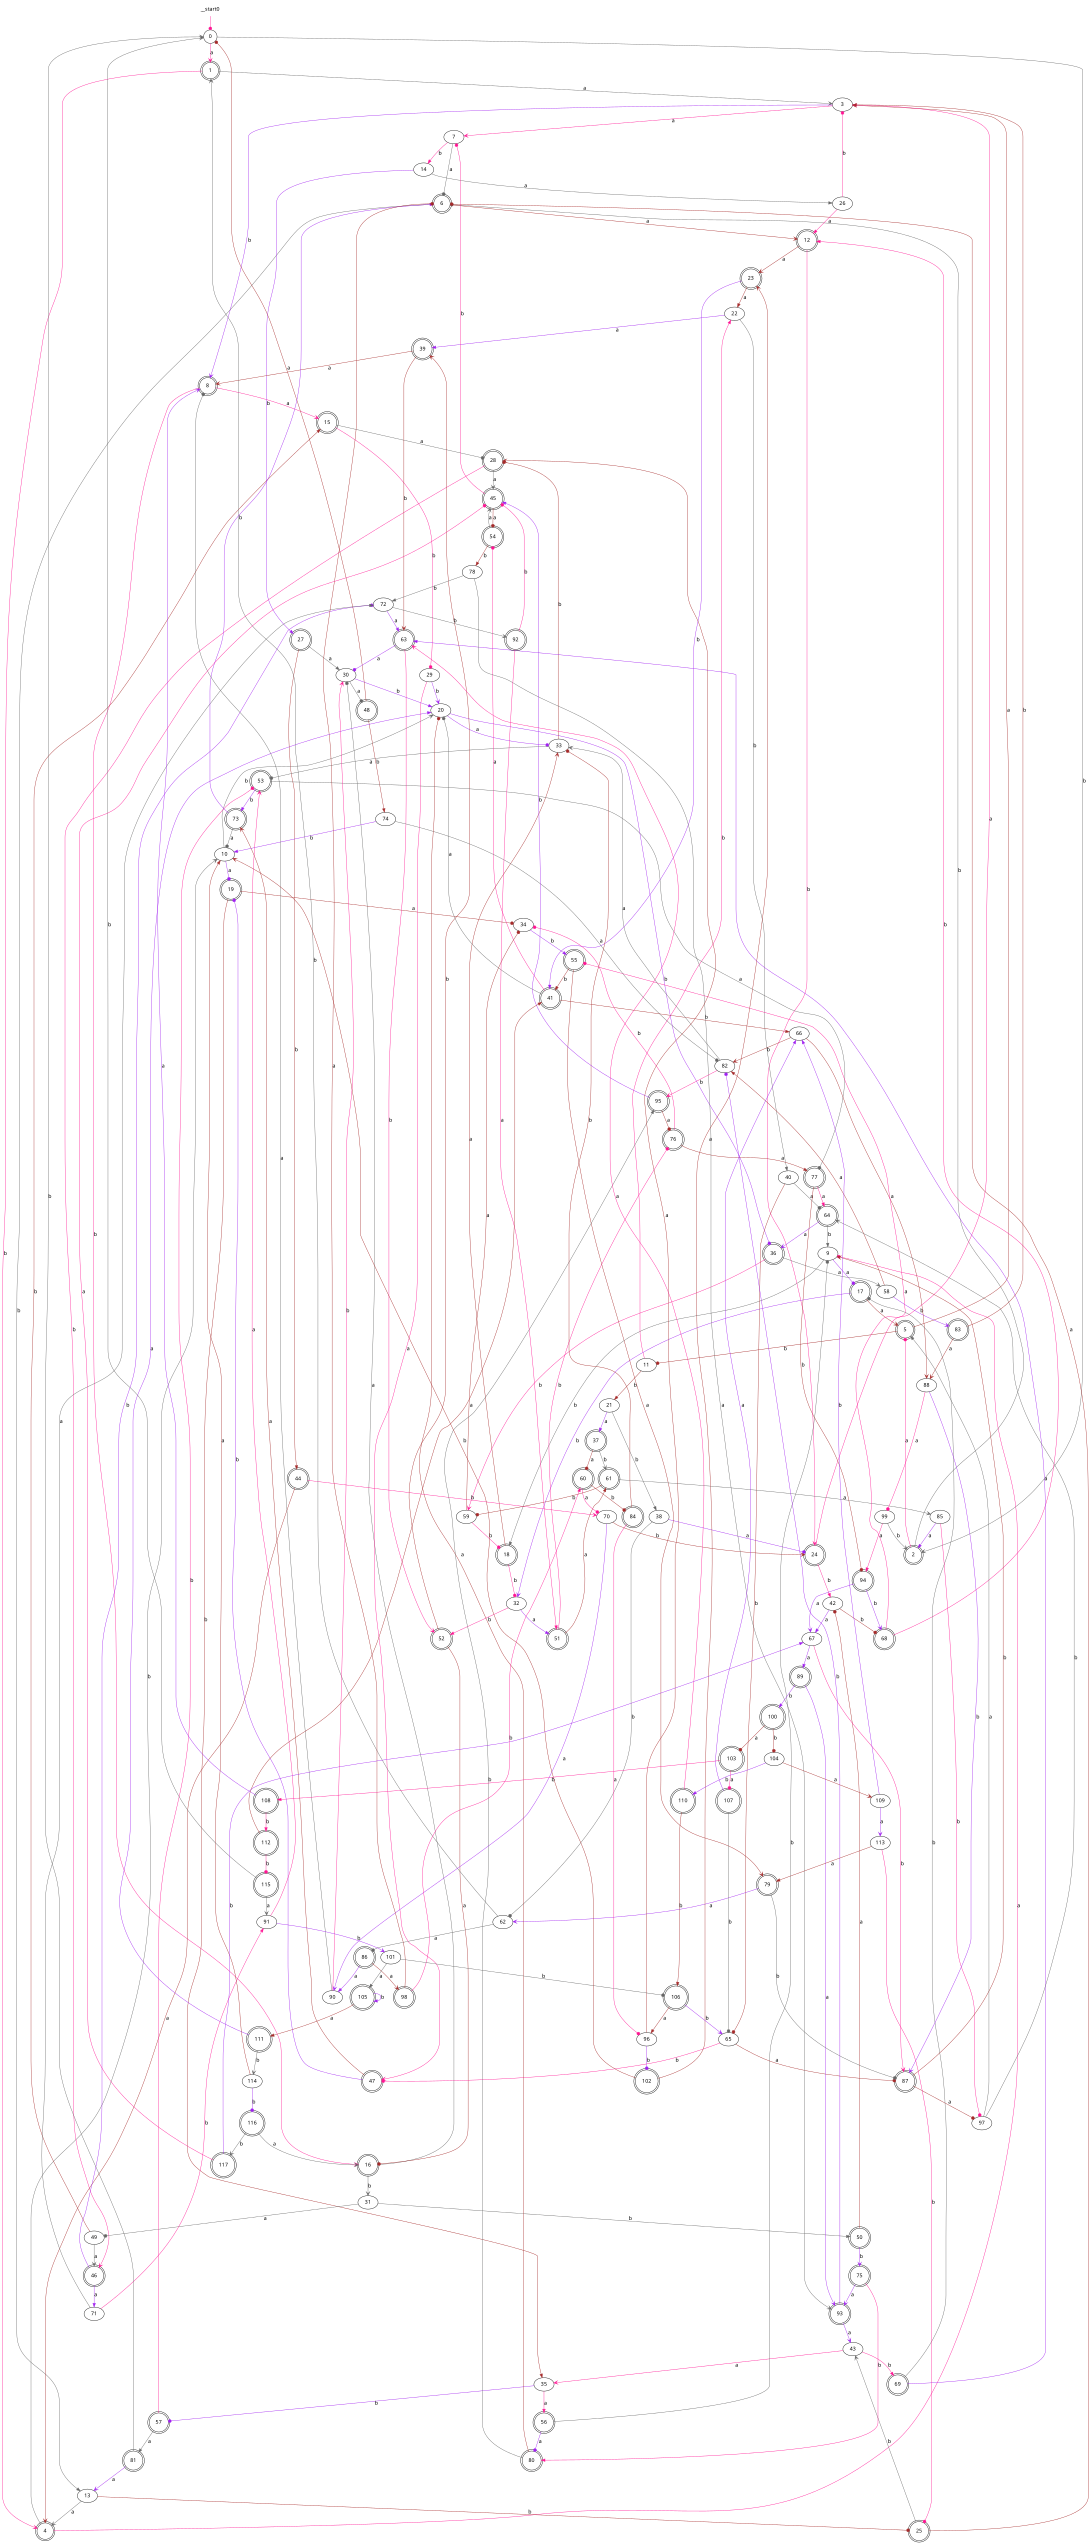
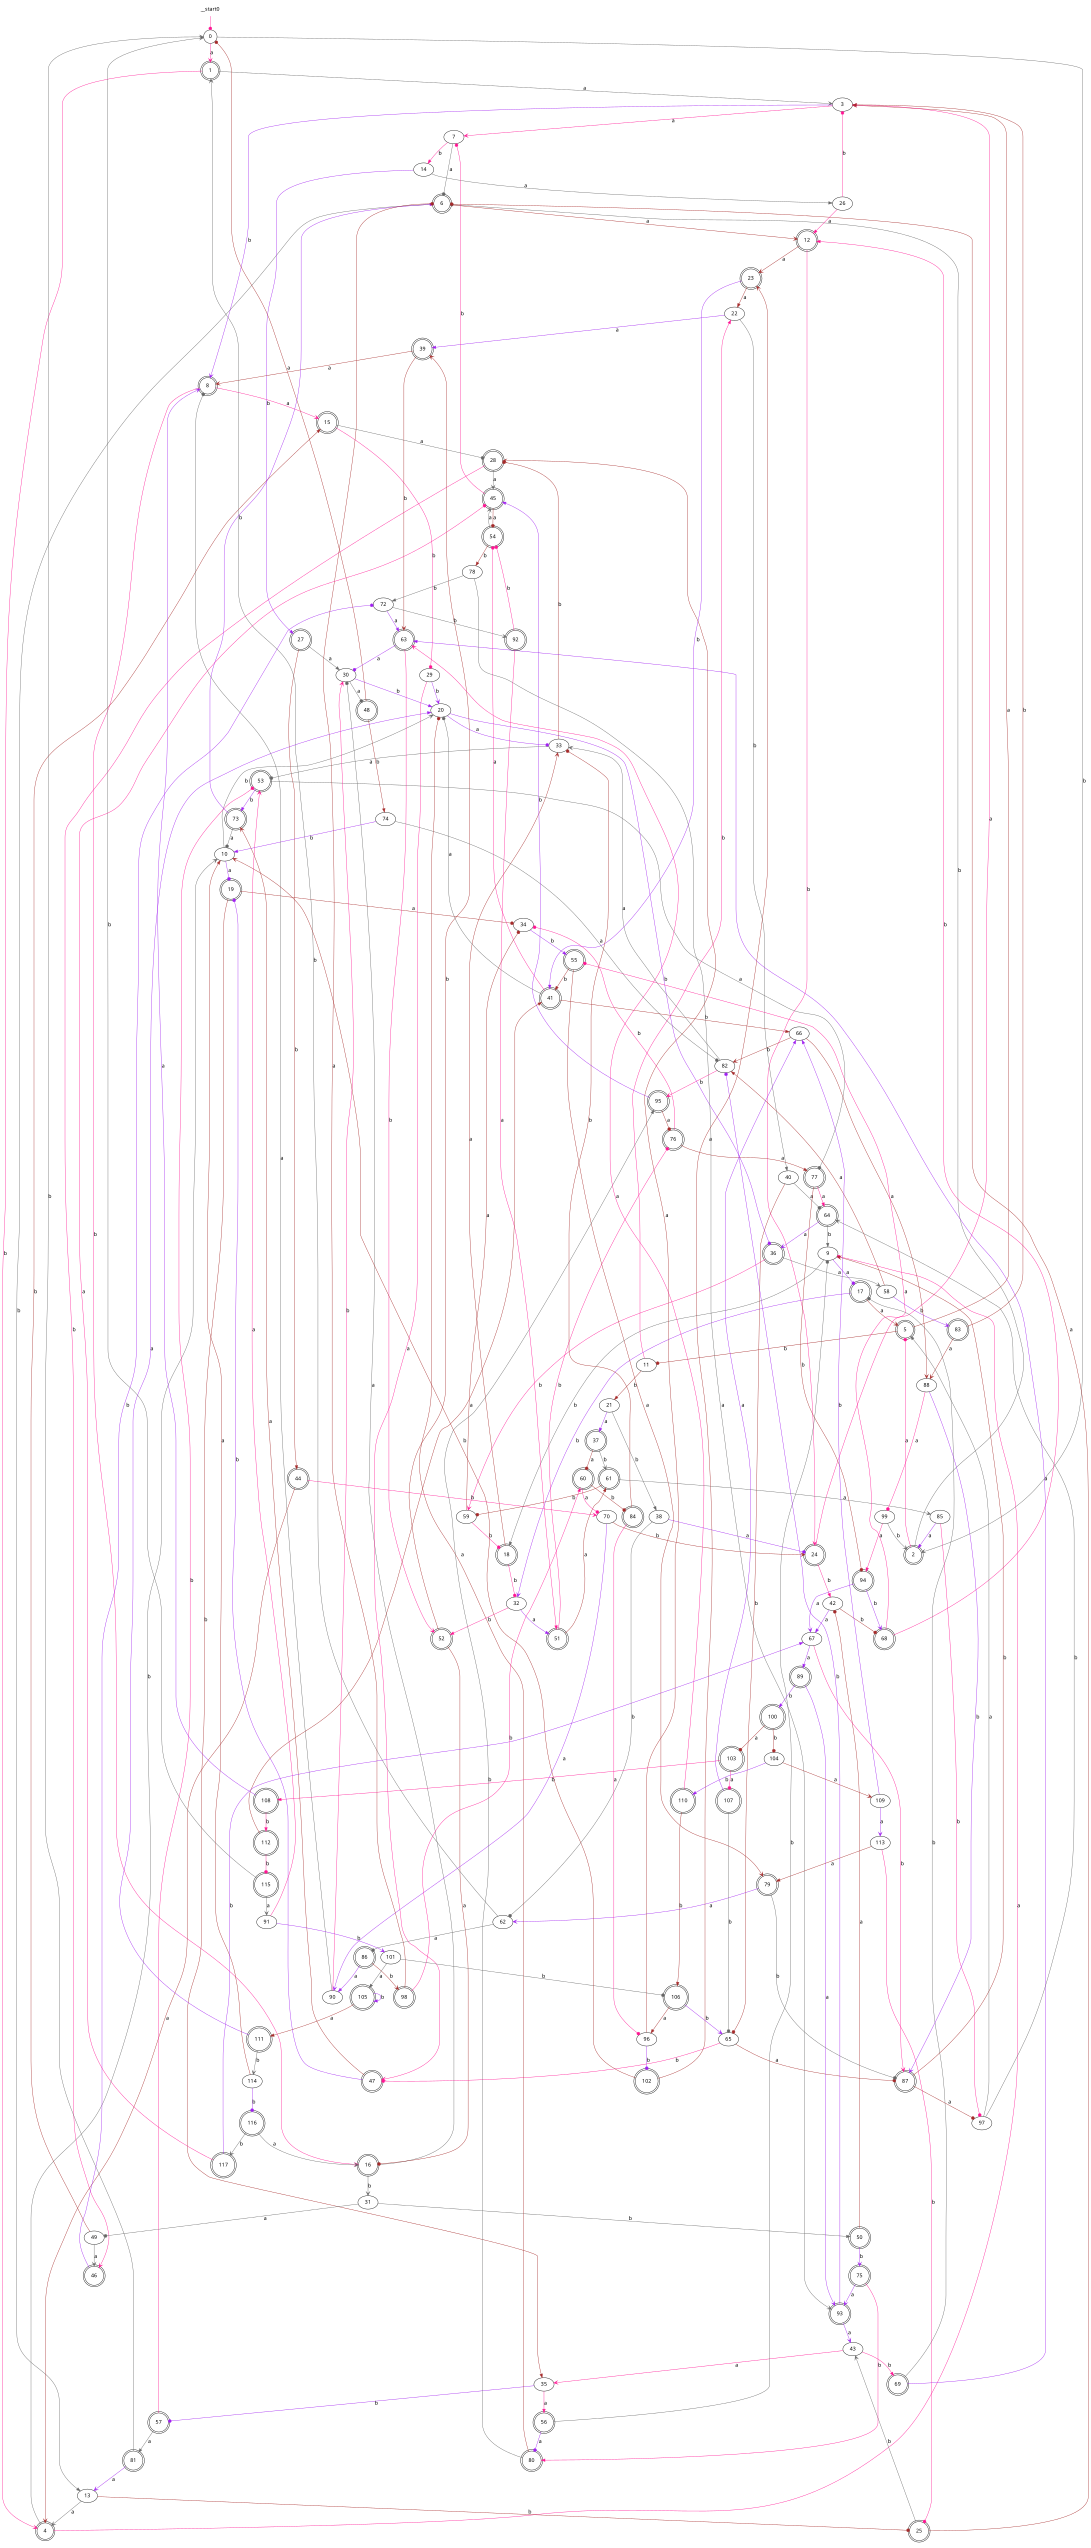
(524, 565) -> (506, 589)
(391, 1976) -> (391, 1976)
(94, 2314) -> none
